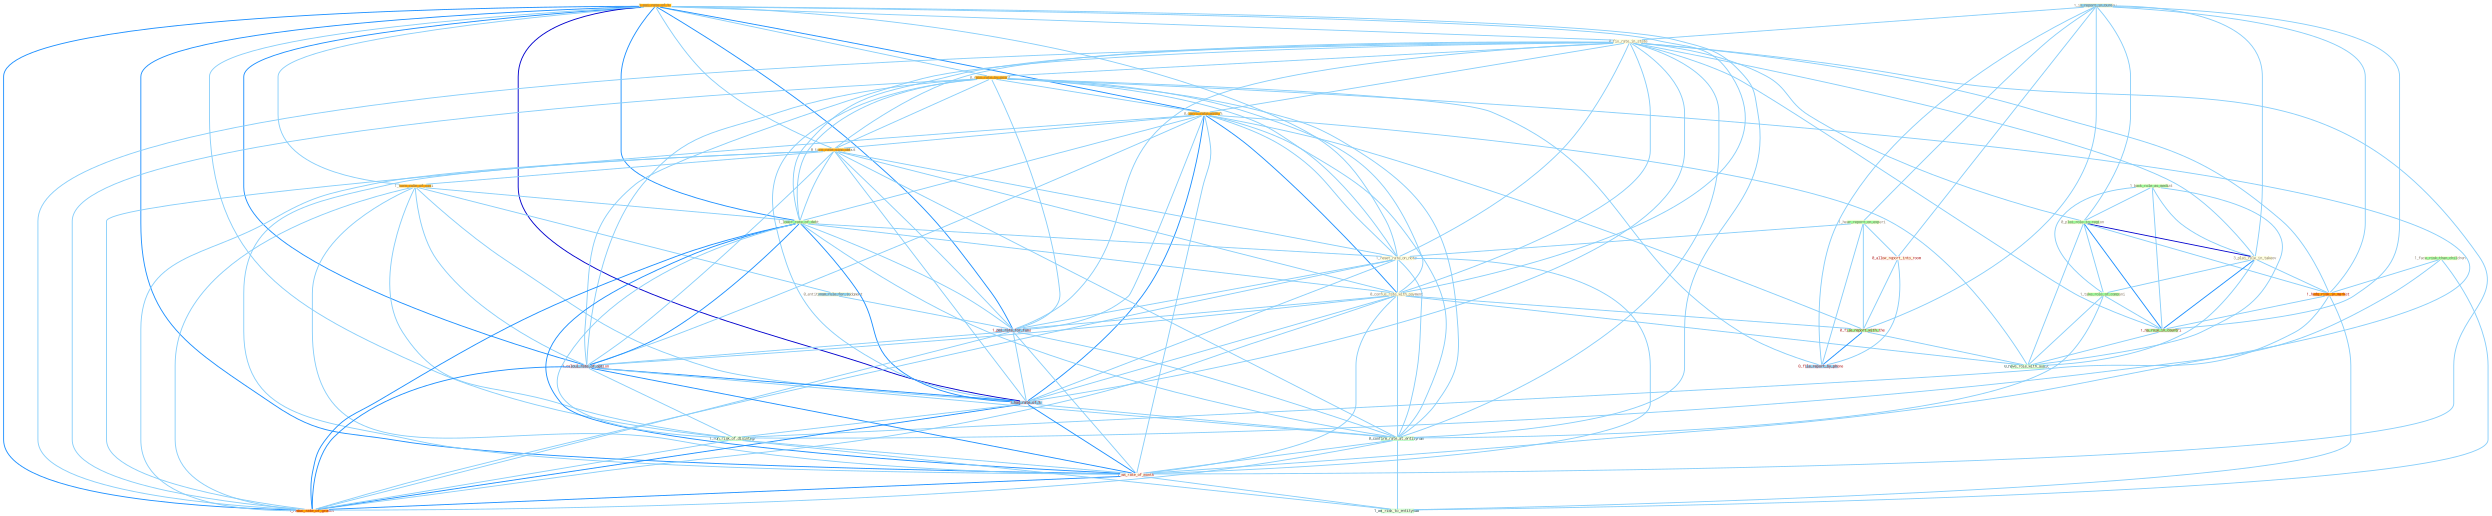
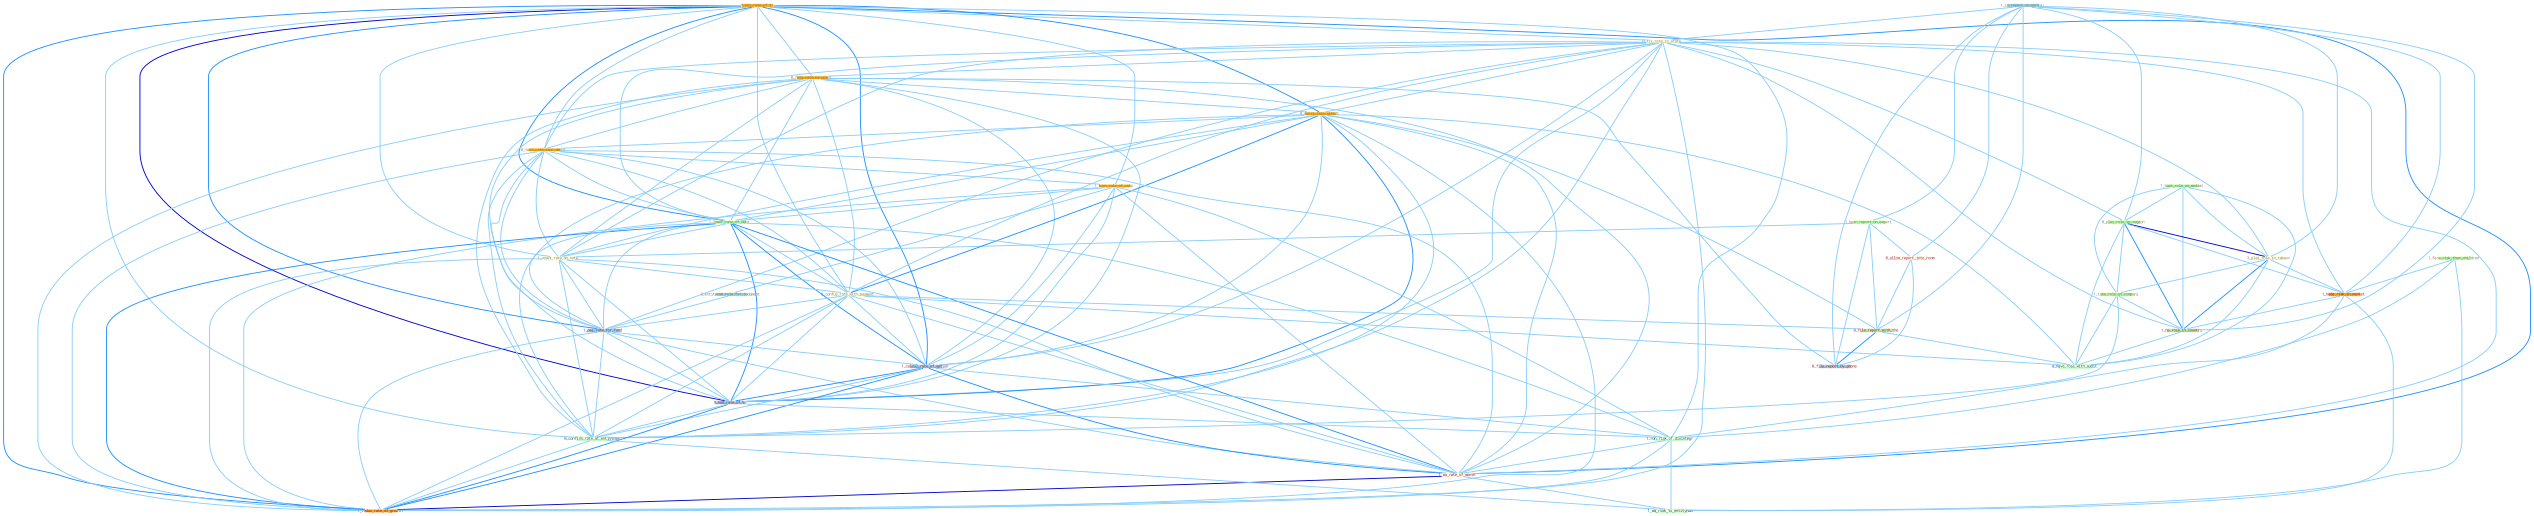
(1087, 442) -> none
(1267, 457) -> none
(725, 493) -> (919, 493)
